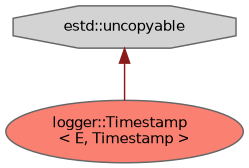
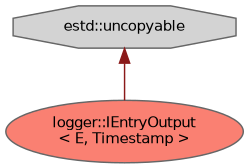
(125, 132) -> (125, 132)
